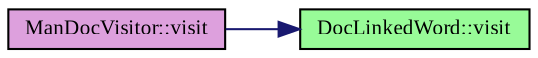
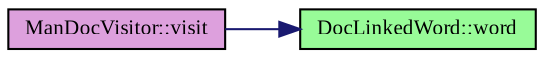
(415, 29) -> (418, 29)
